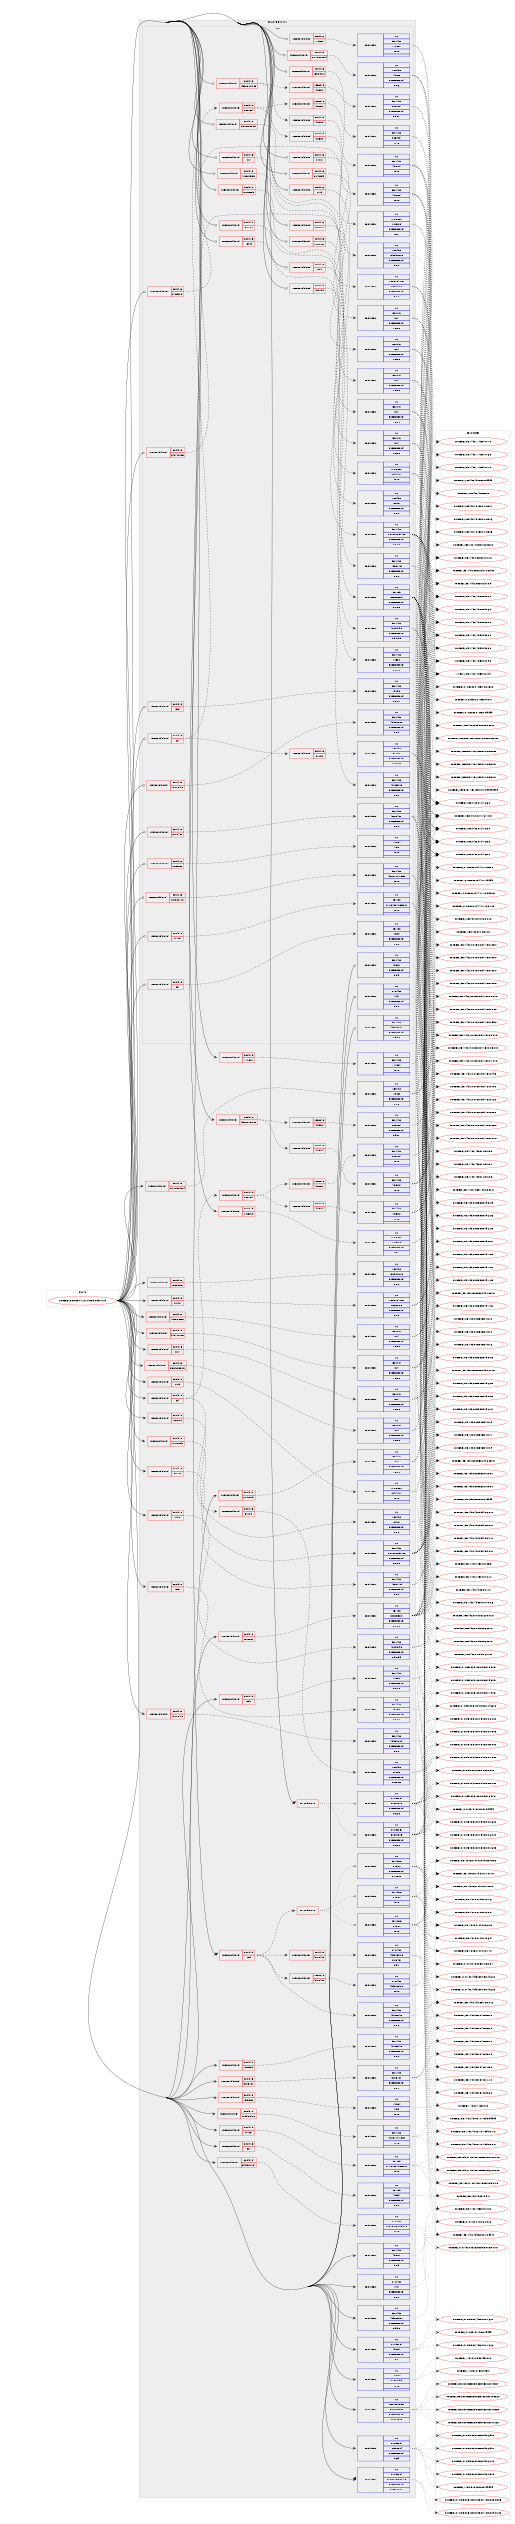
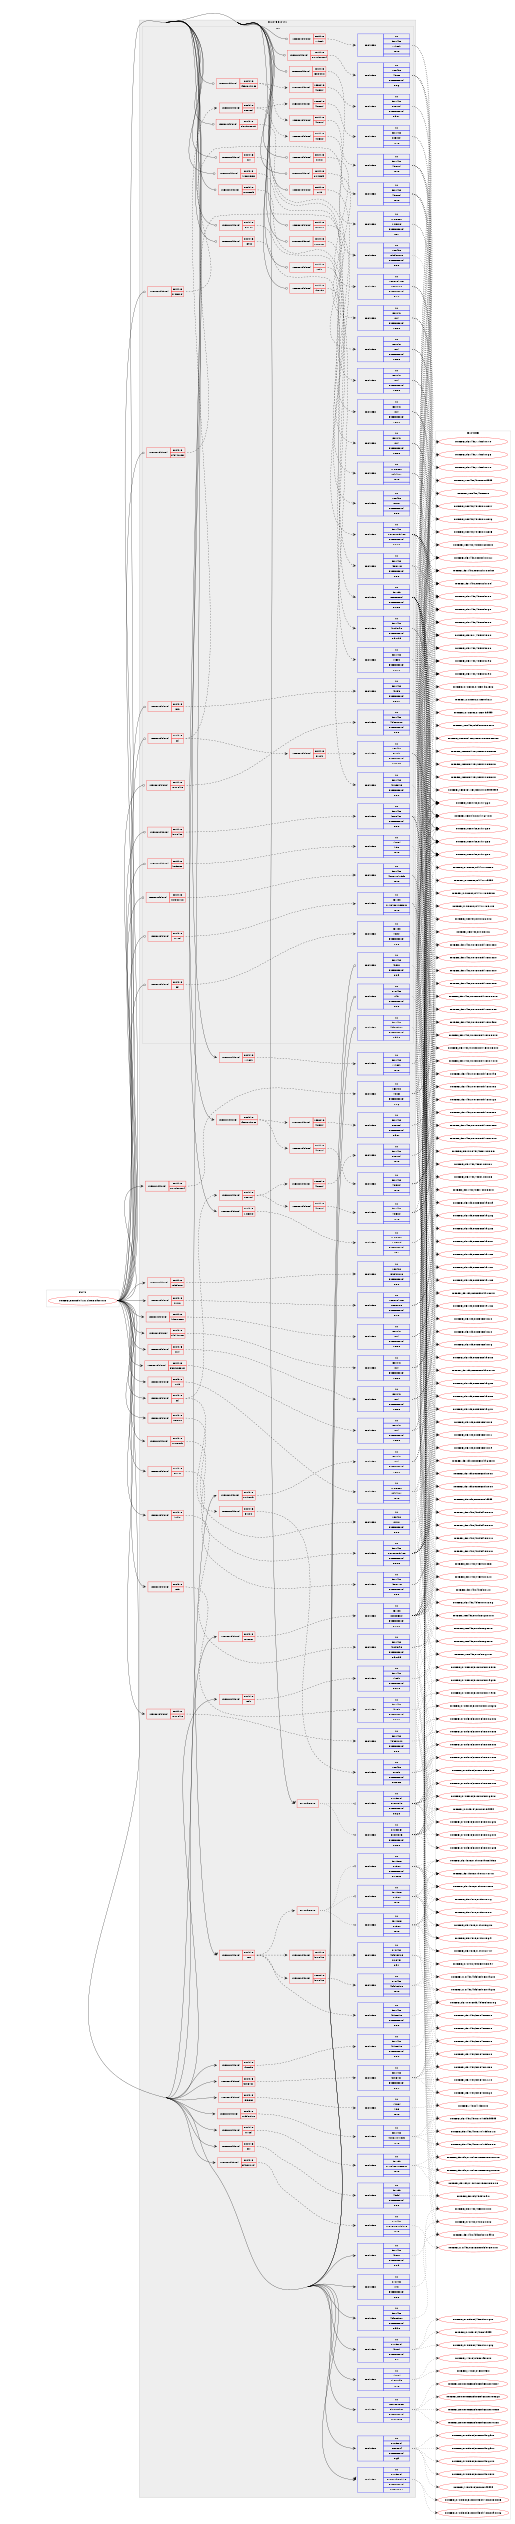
(473, 635) -> (473, 635)
(473, 674) -> (473, 674)
(473, 1151) -> (473, 1151)
(473, 2003) -> (473, 2003)
